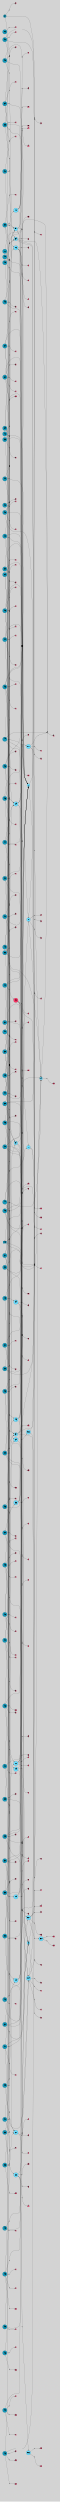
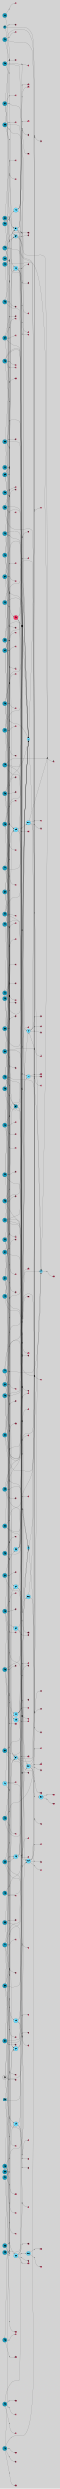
(16, 1143) -> (16, 1106)
(5, 1242) -> (5, 1296)
(5, 1298) -> none
(5, 1766) -> (5, 1783)
(5, 1936) -> (5, 2077)
(5, 2327) -> (5, 2100)
